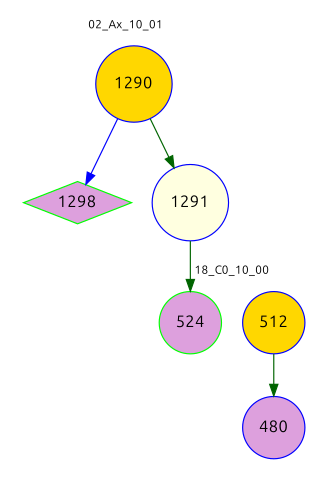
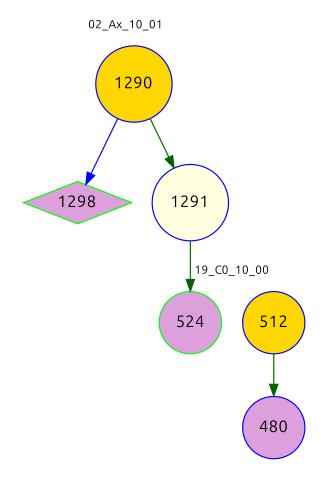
(232, 271) -> (232, 271)
